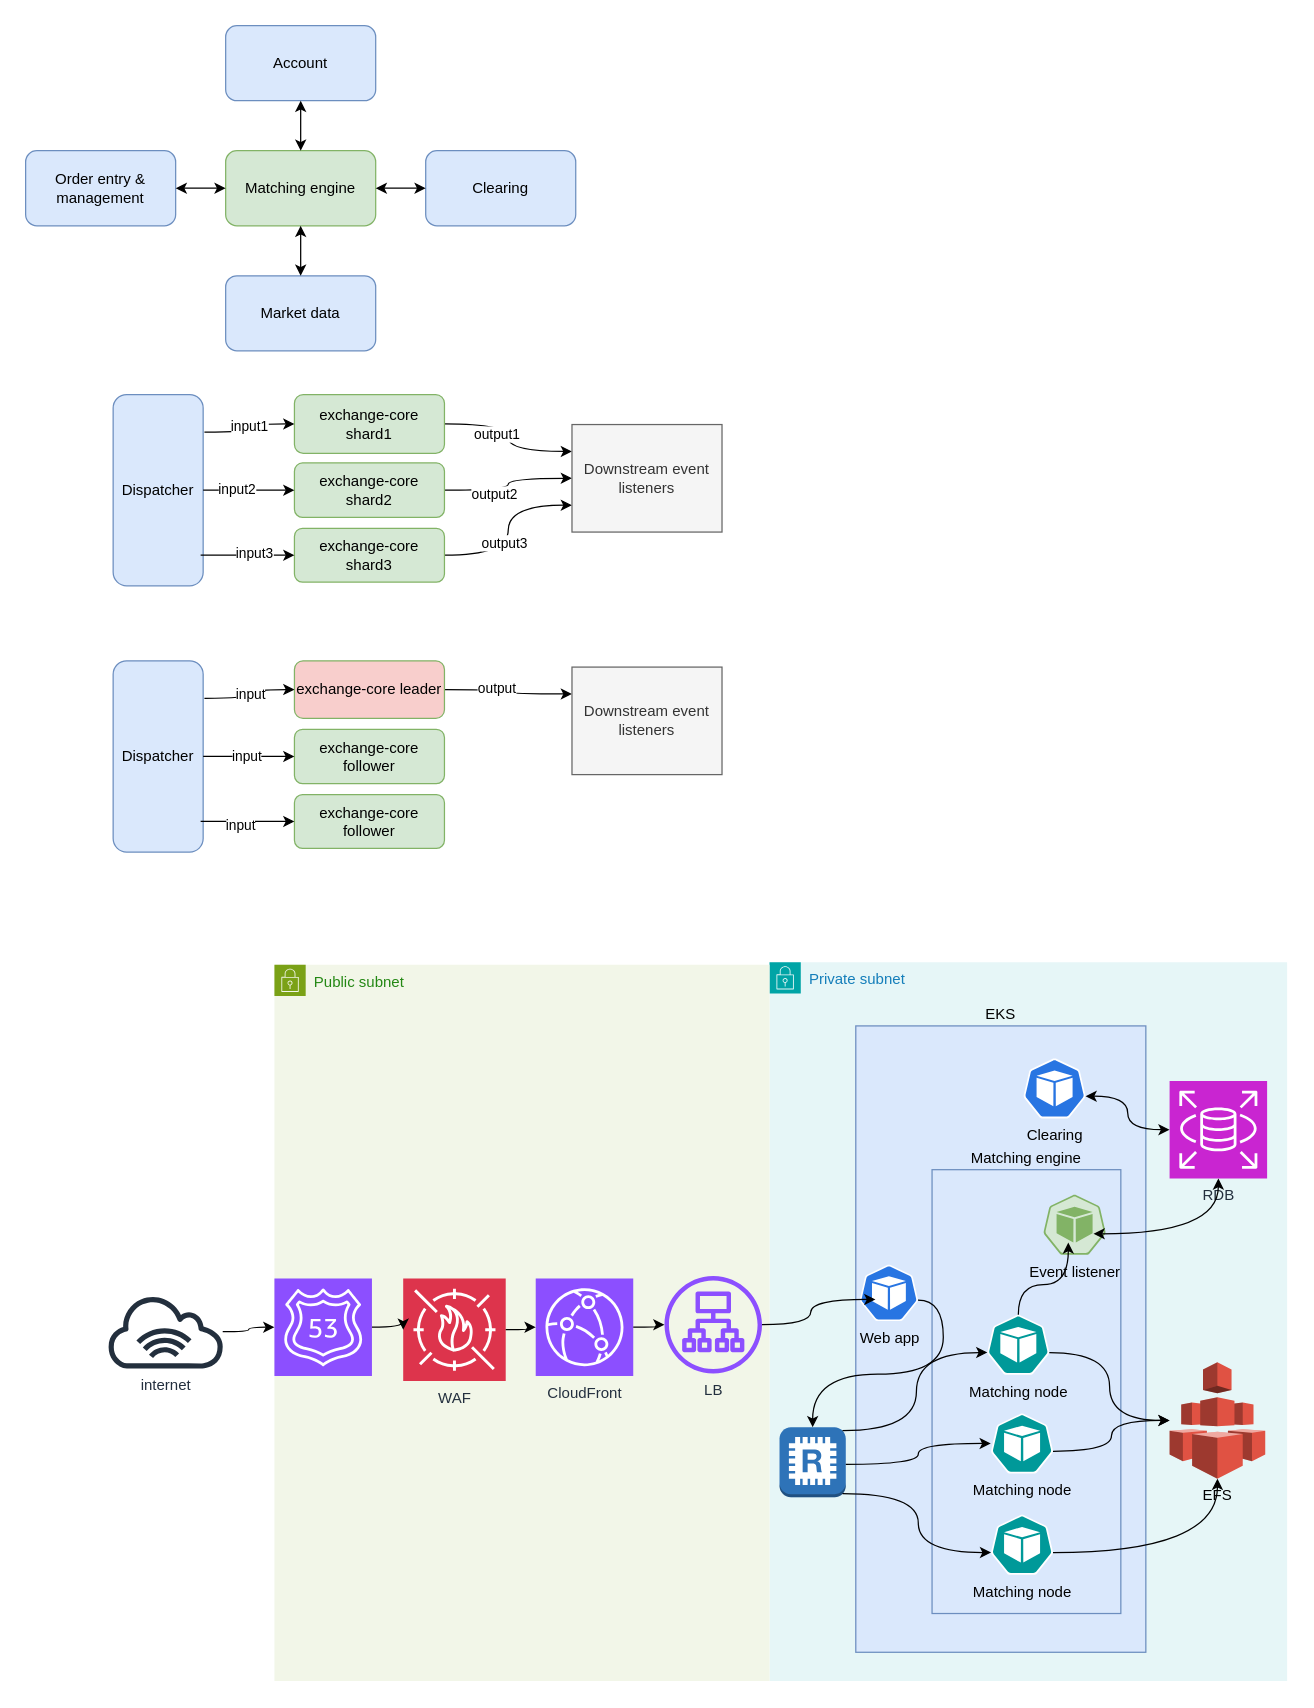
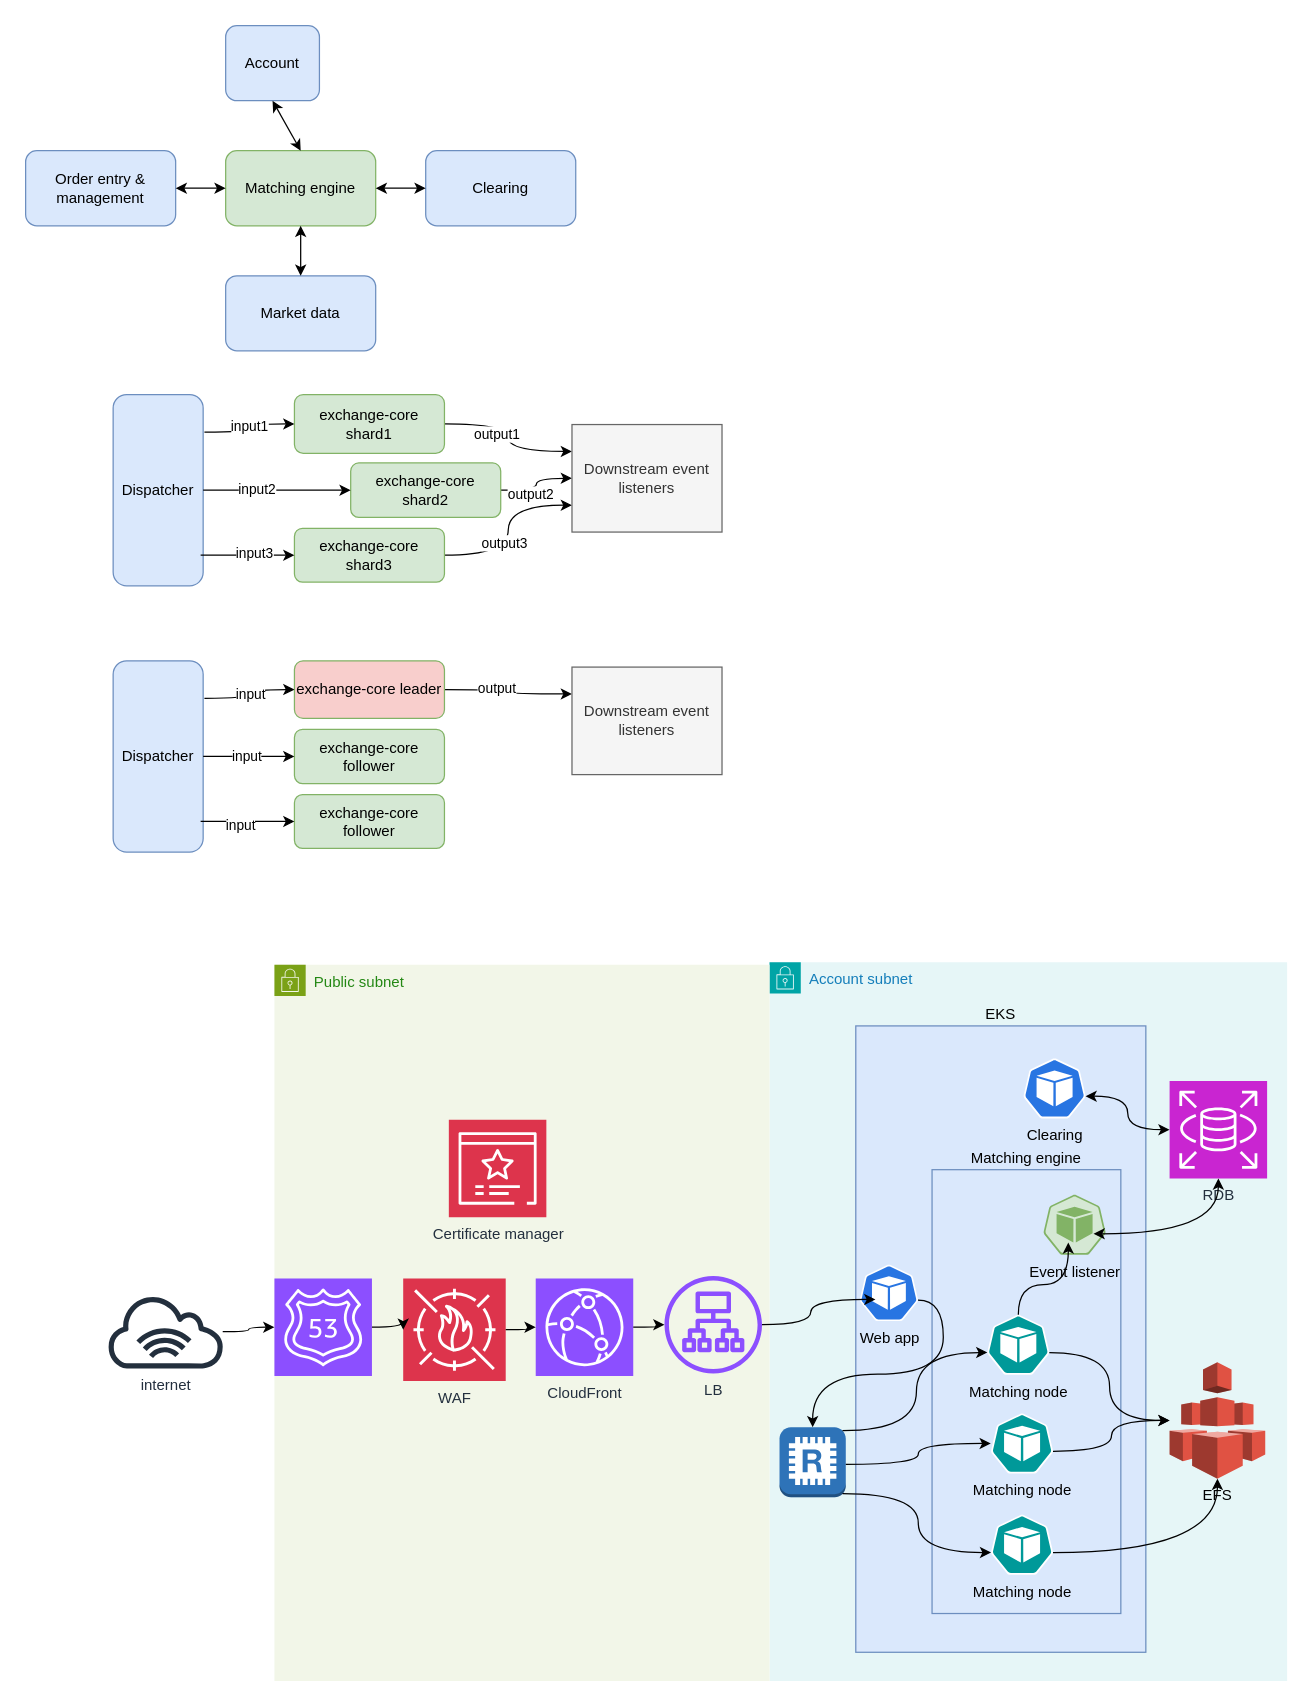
(301, 63) -> (273, 63)
(369, 490) -> (426, 490)
(864, 980) -> (866, 980)
none -> (498, 1168)
